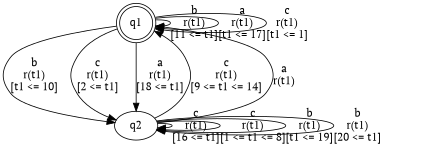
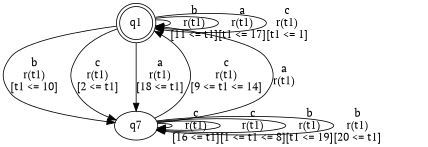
(136, 126) -> (136, 126)
